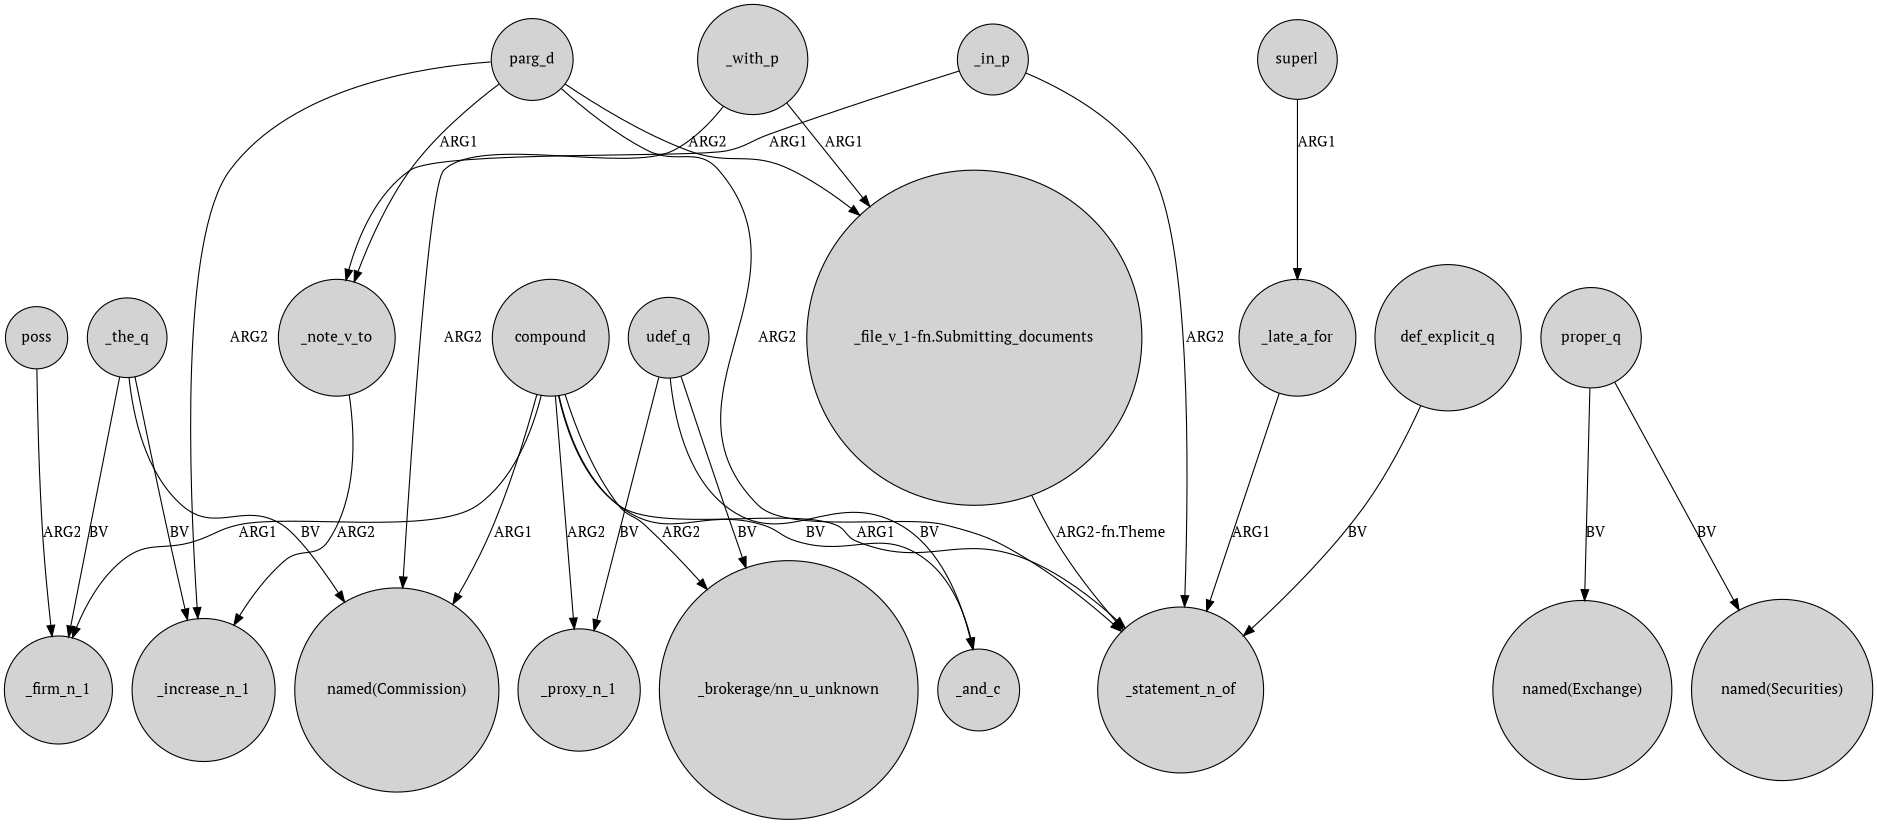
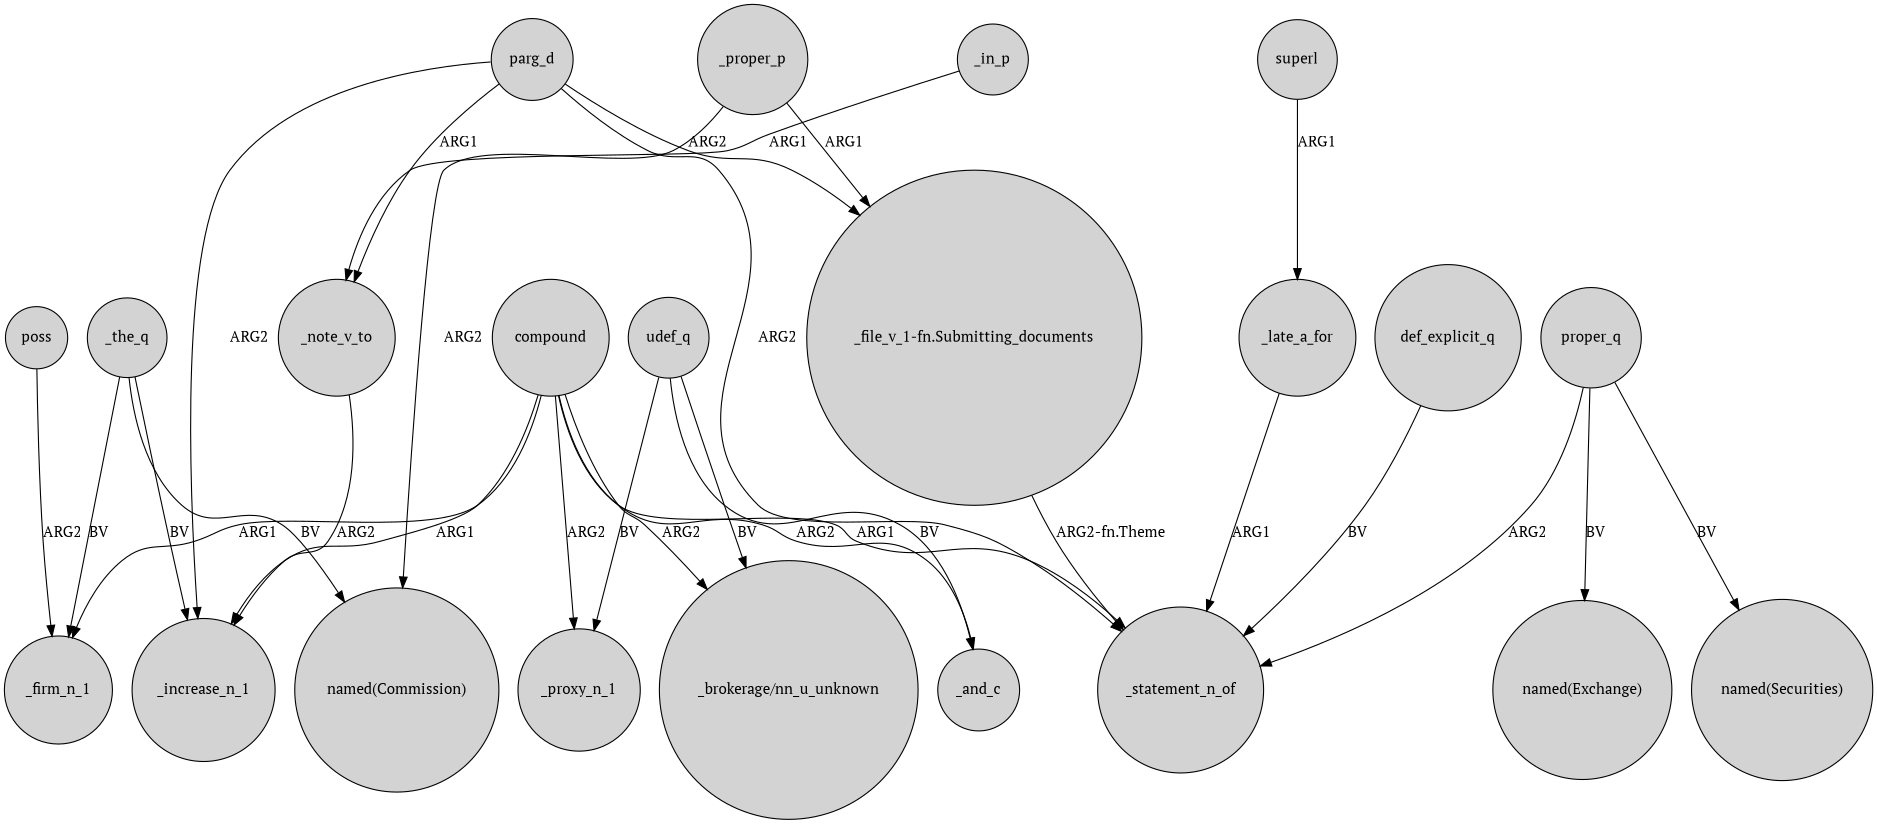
(753, 59) -> (753, 59)
(1180, 300) -> (1465, 564)
(504, 497) -> (419, 530)
(816, 533) -> (816, 533)
